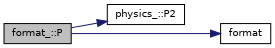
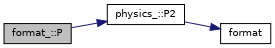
(141, 34) -> (198, 24)
